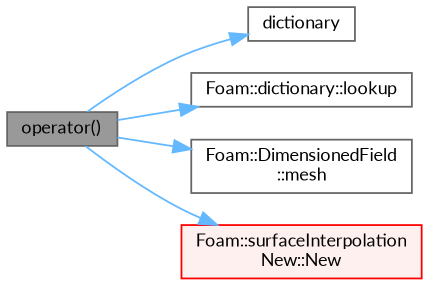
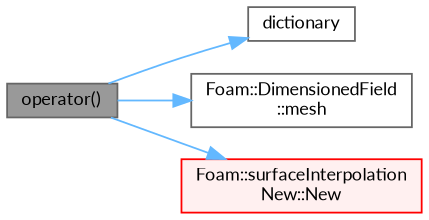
(302, 90) -> none
